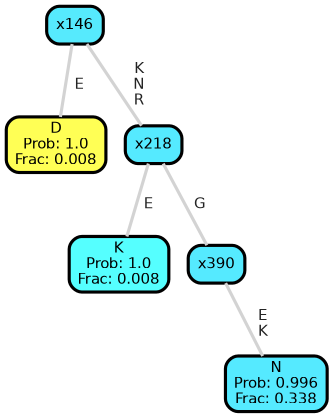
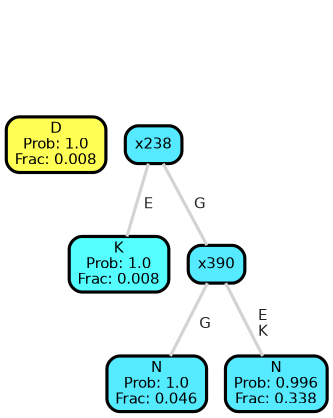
(75, 25) -> none
(154, 145) -> (154, 145)
none -> (157, 384)
